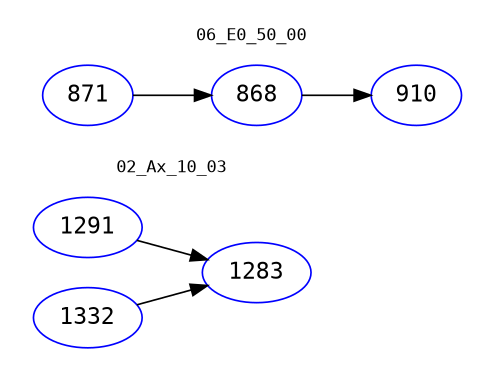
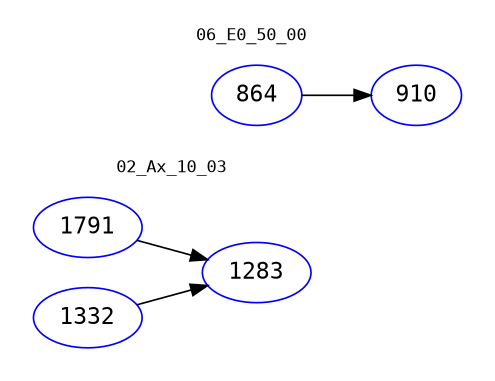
(88, 95) -> none
(257, 95) -> (257, 95)
(88, 227) -> (88, 227)
